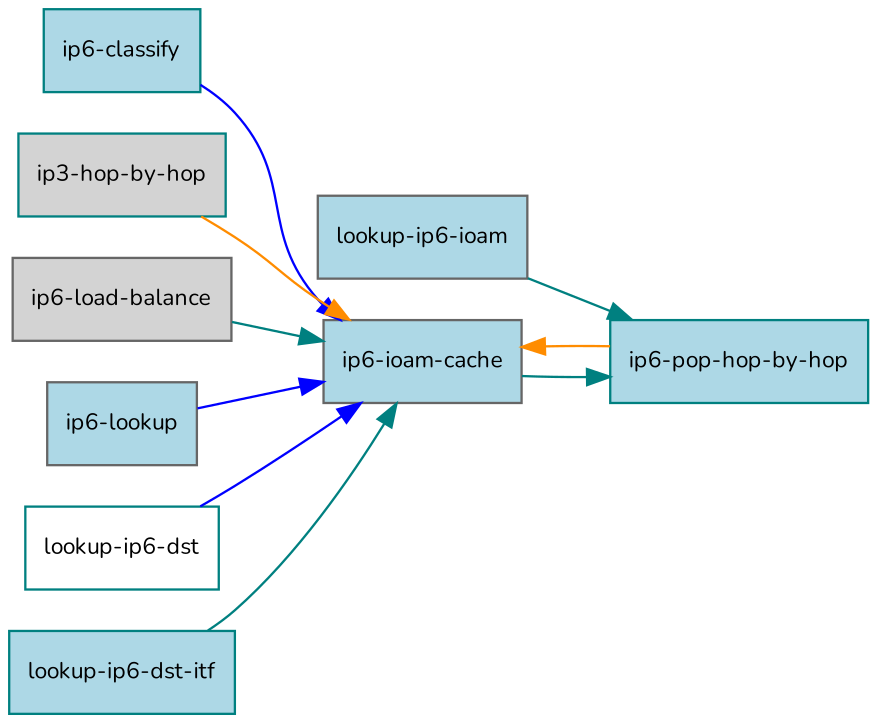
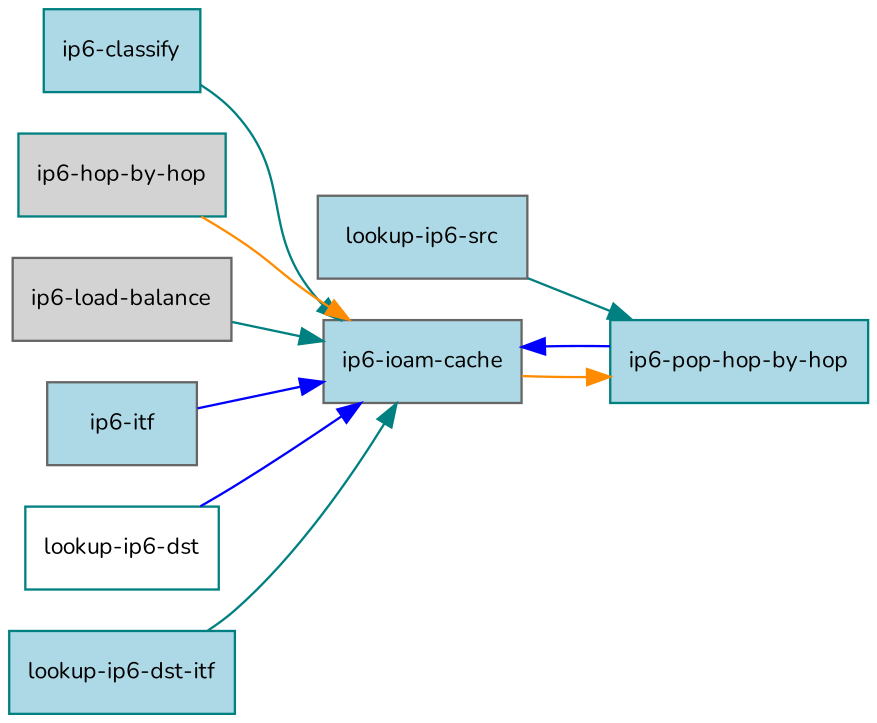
(122, 175) -> (122, 175)
(273, 187) -> (273, 187)
(423, 237) -> (423, 237)
(578, 346) -> (578, 346)
(554, 377) -> (554, 377)
(122, 424) -> (122, 424)
